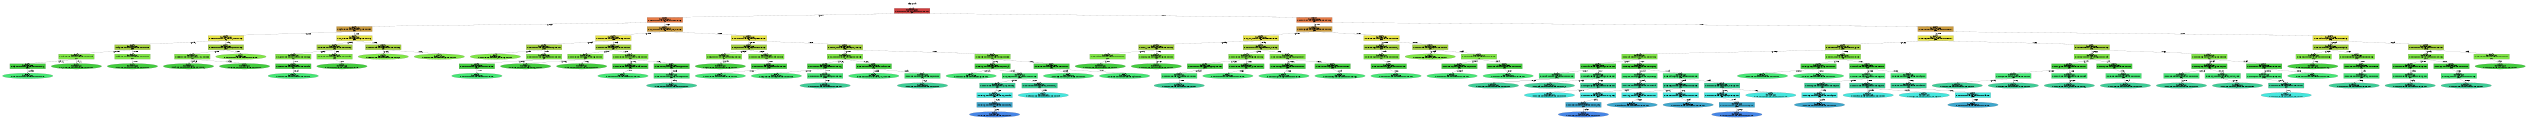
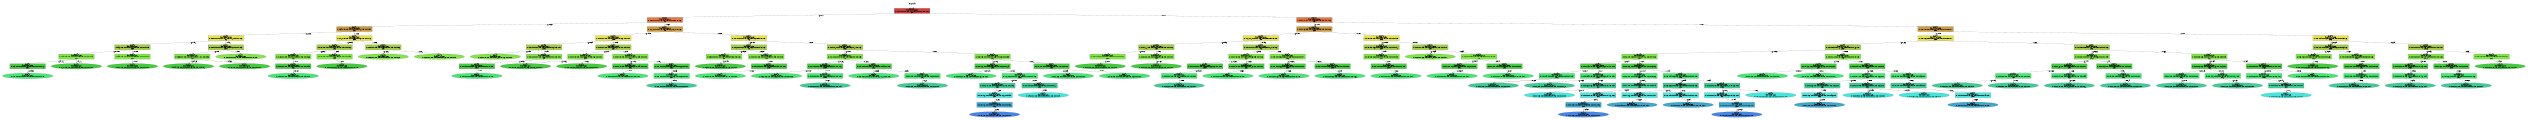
(912, 4) -> (912, 4)
